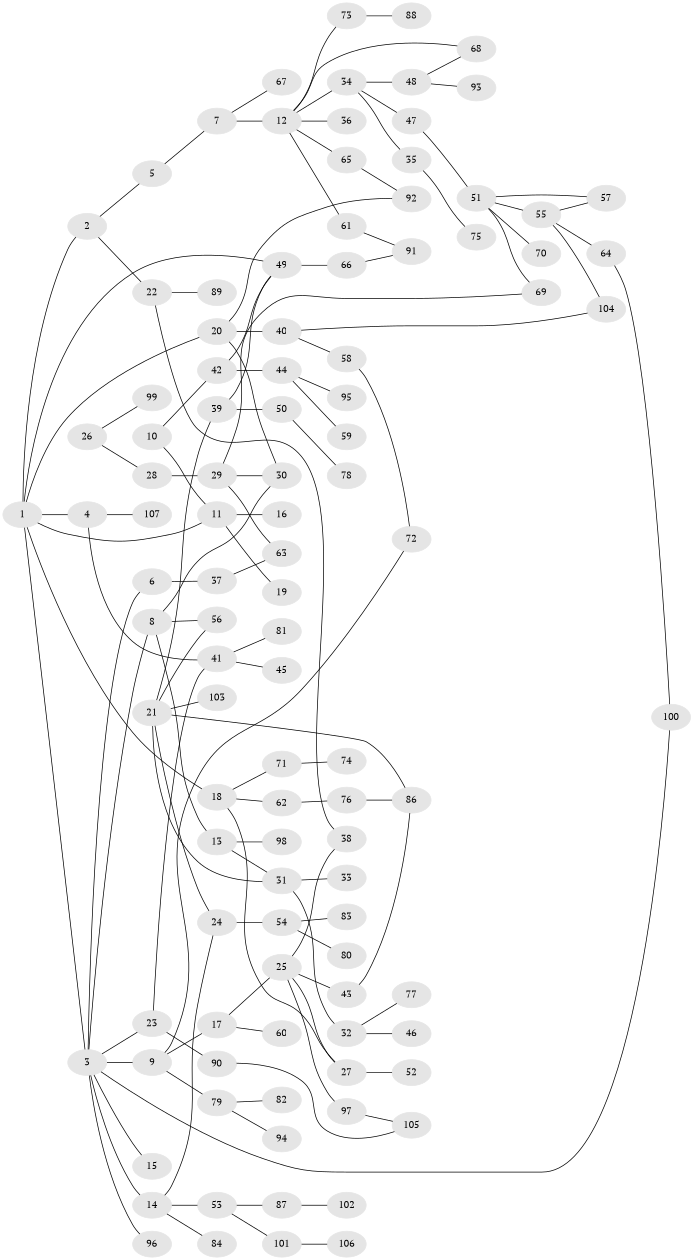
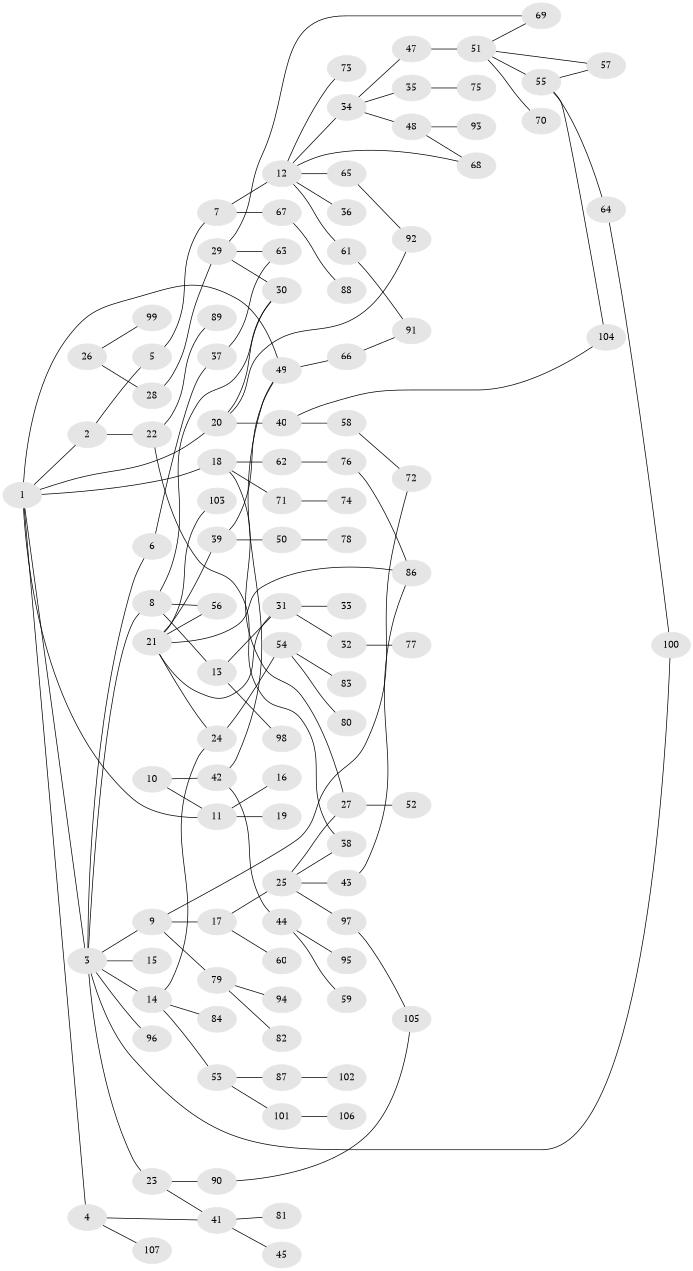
(379, 16) -> (314, 252)
(412, 1034) -> none
